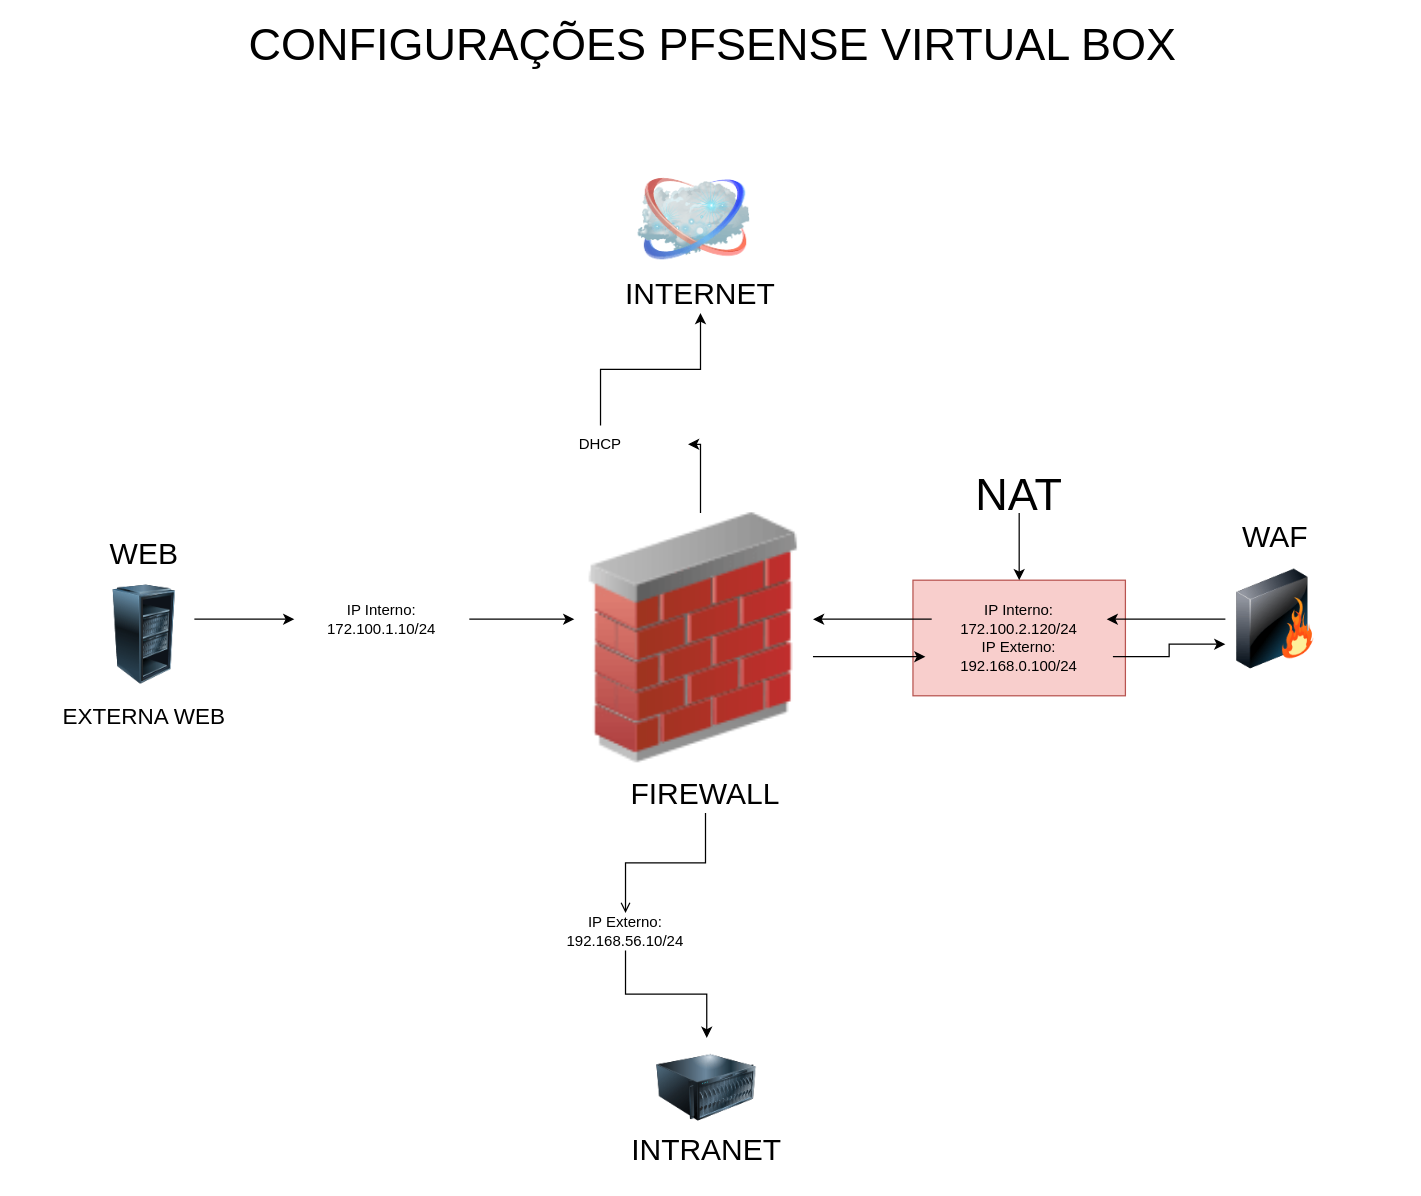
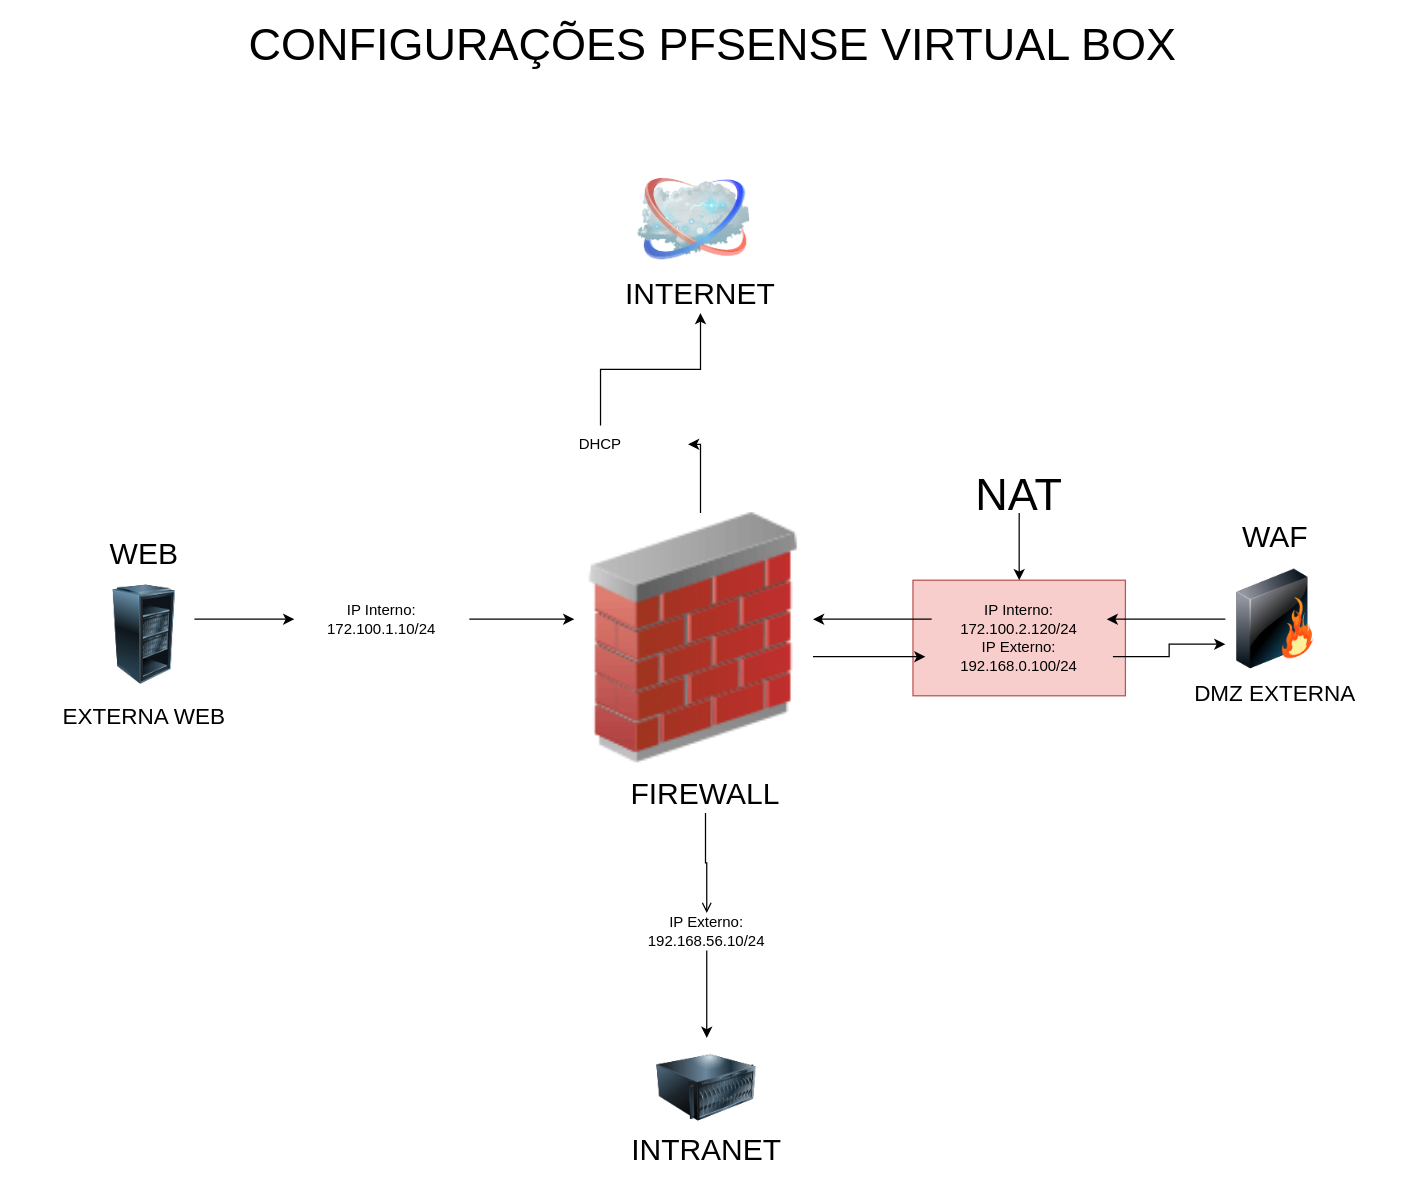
none -> (1276, 694)
(626, 932) -> (707, 932)
